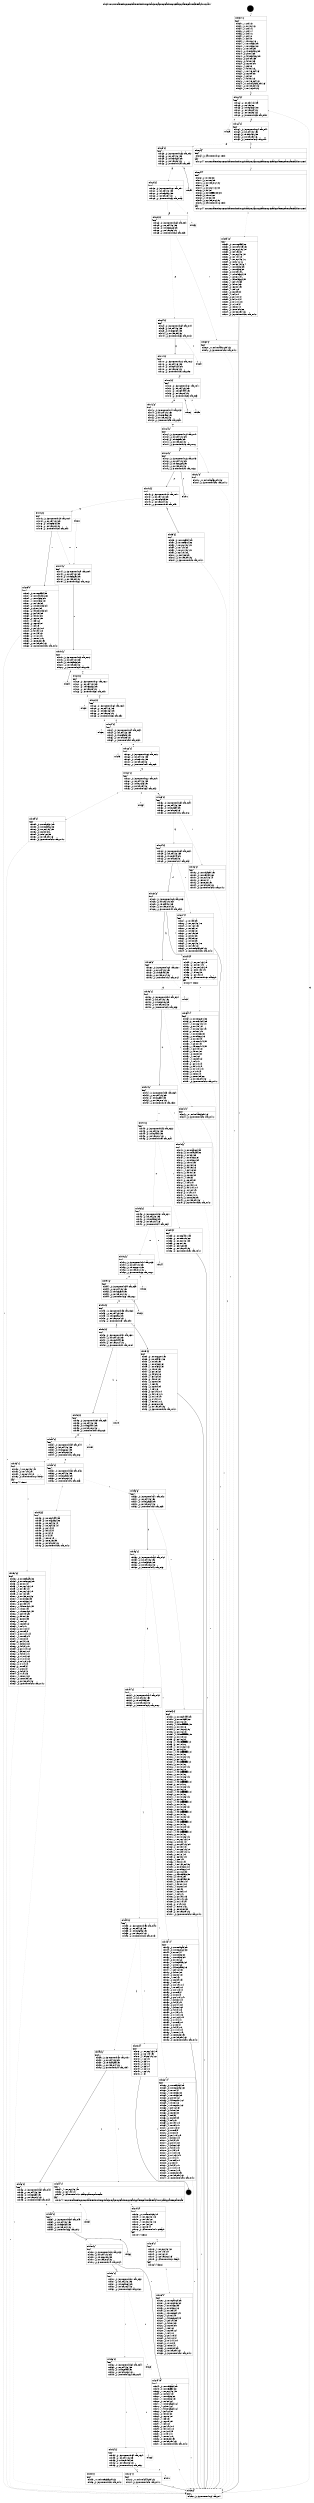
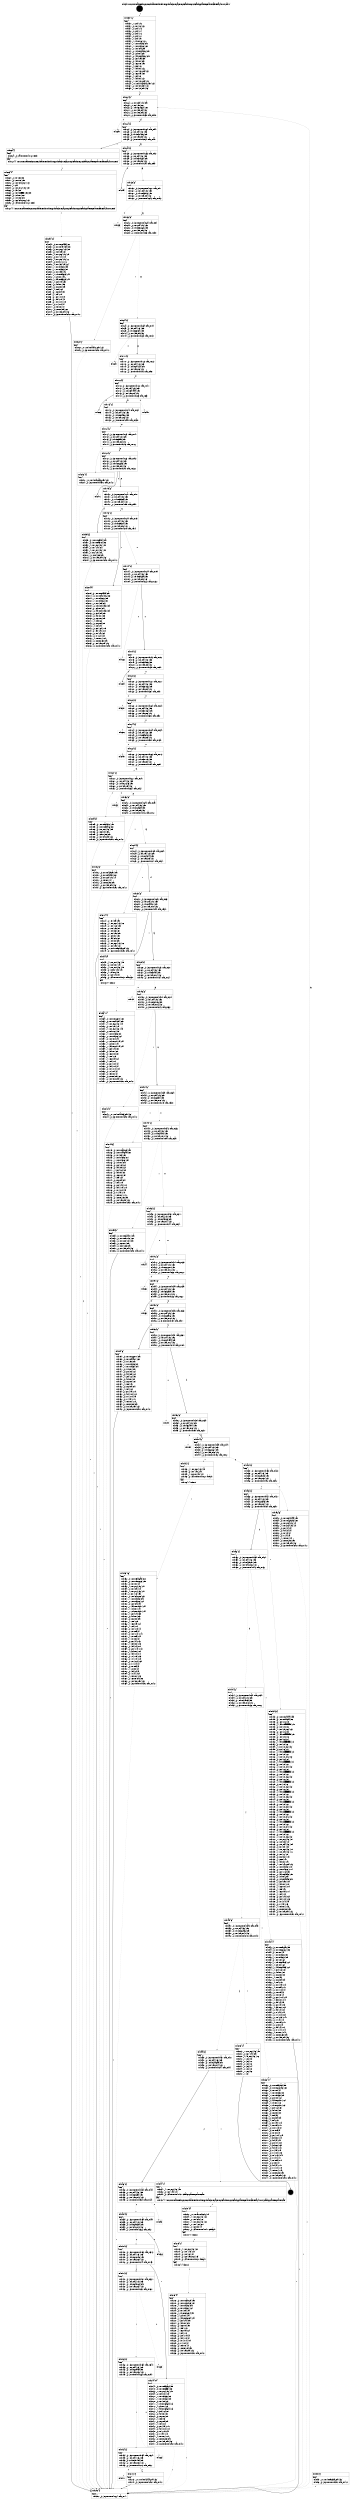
(75, 543) -> (130, 621)
